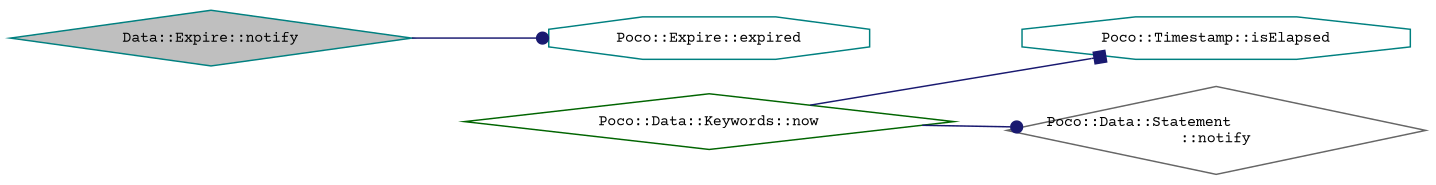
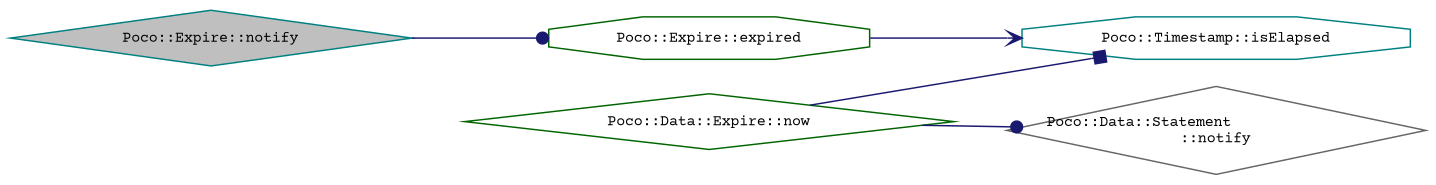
(211, 38) -> (211, 38)
(709, 38) -> (709, 38)
none -> (939, 38)
(709, 122) -> (709, 122)
